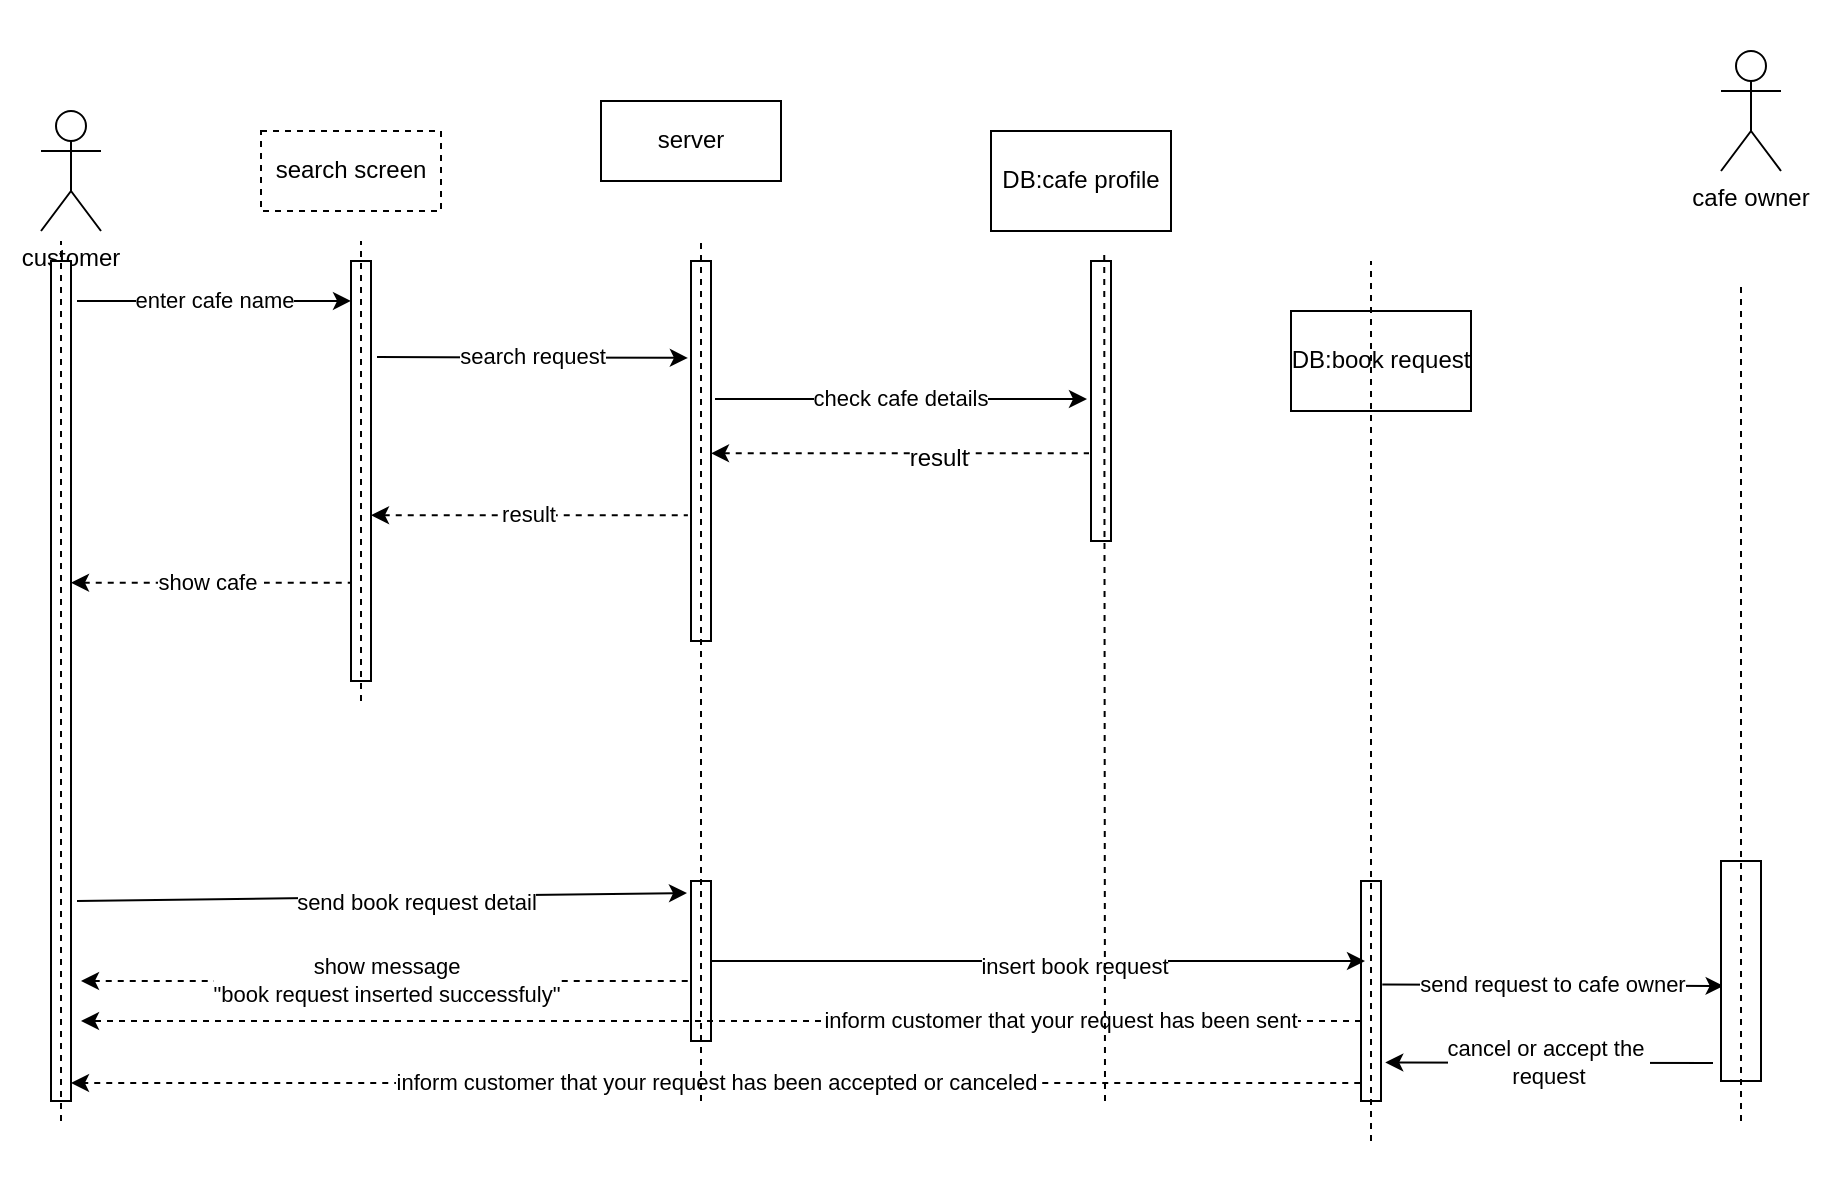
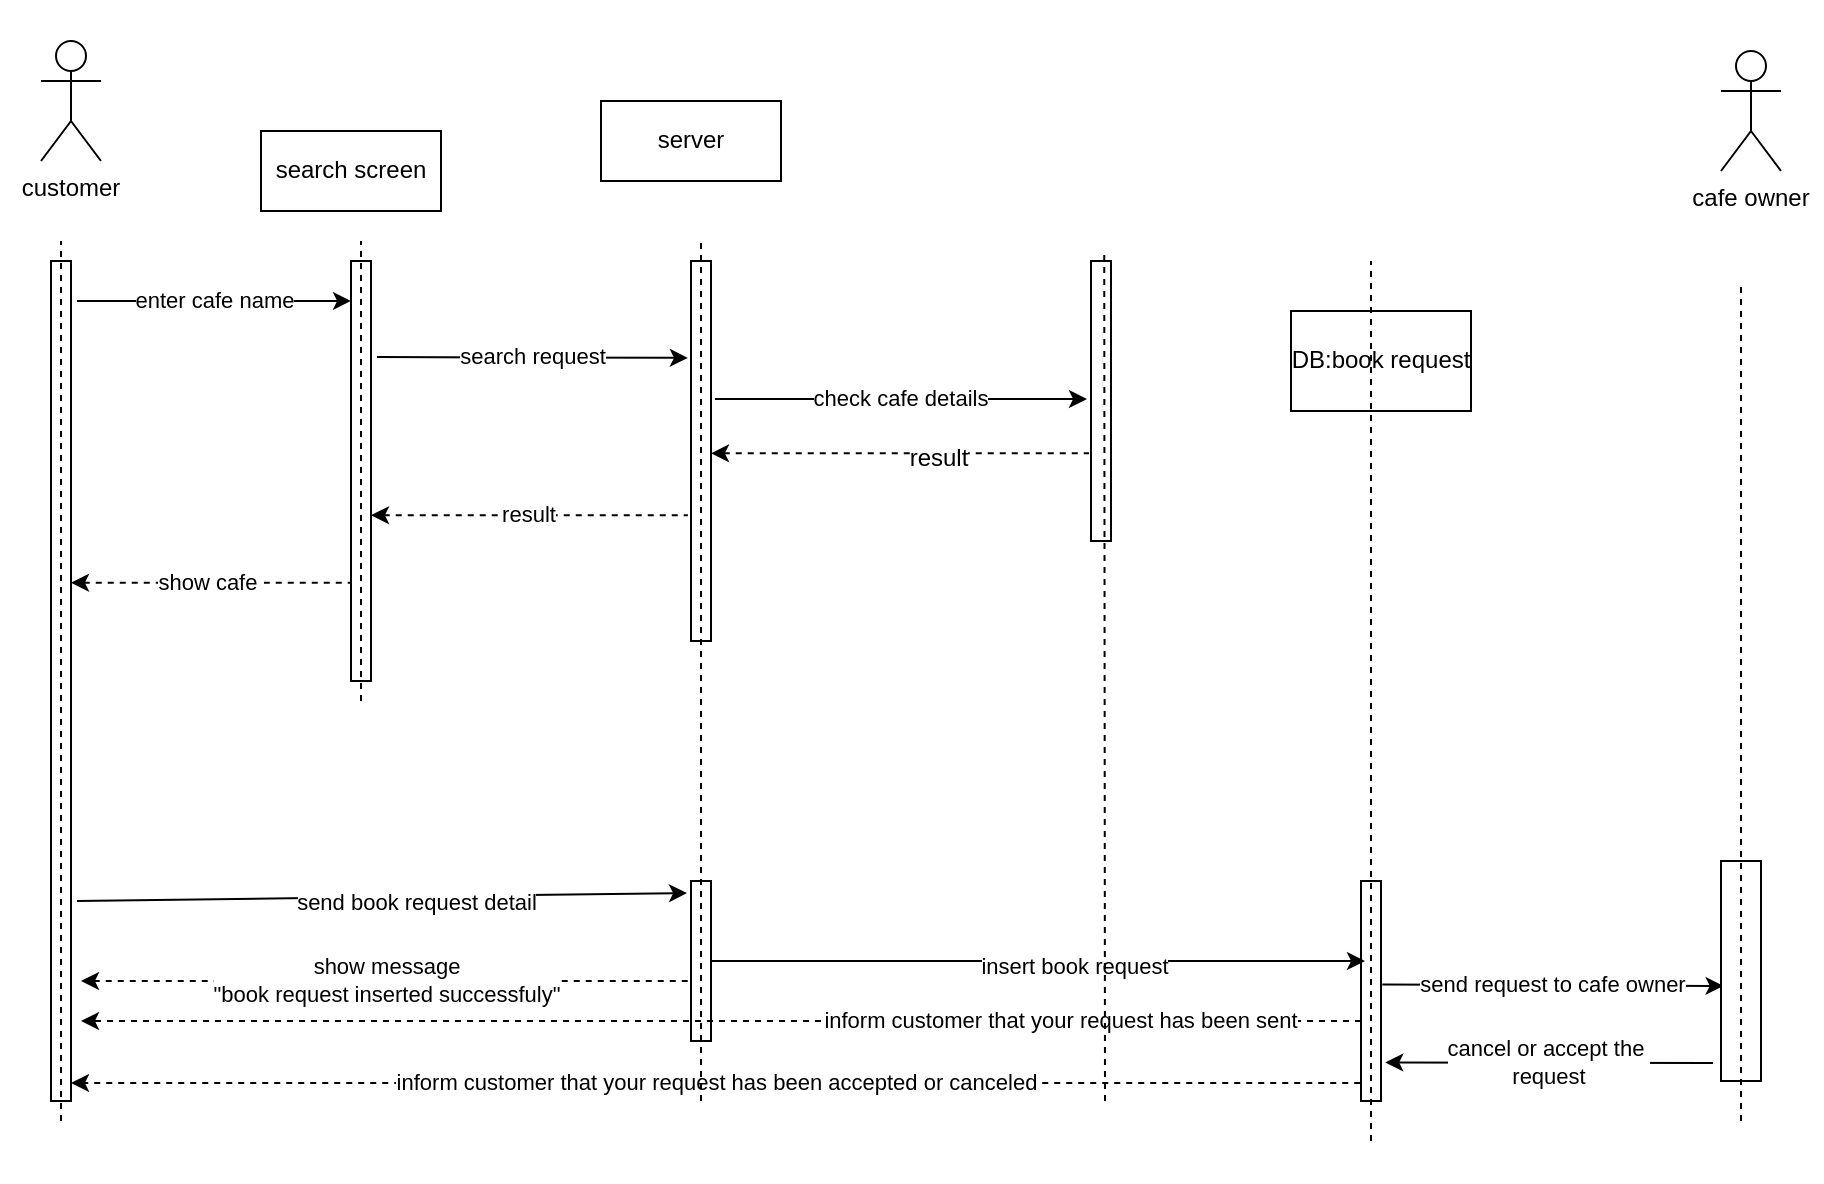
(71, 171) -> (71, 101)
(351, 171) -> (351, 171)
(1081, 181) -> none
